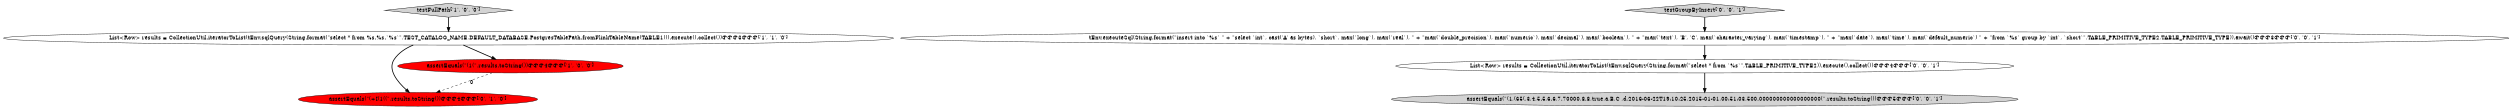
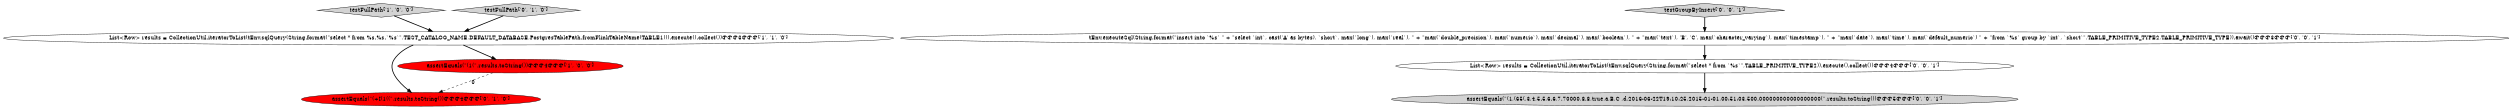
none -> (516, 10)
